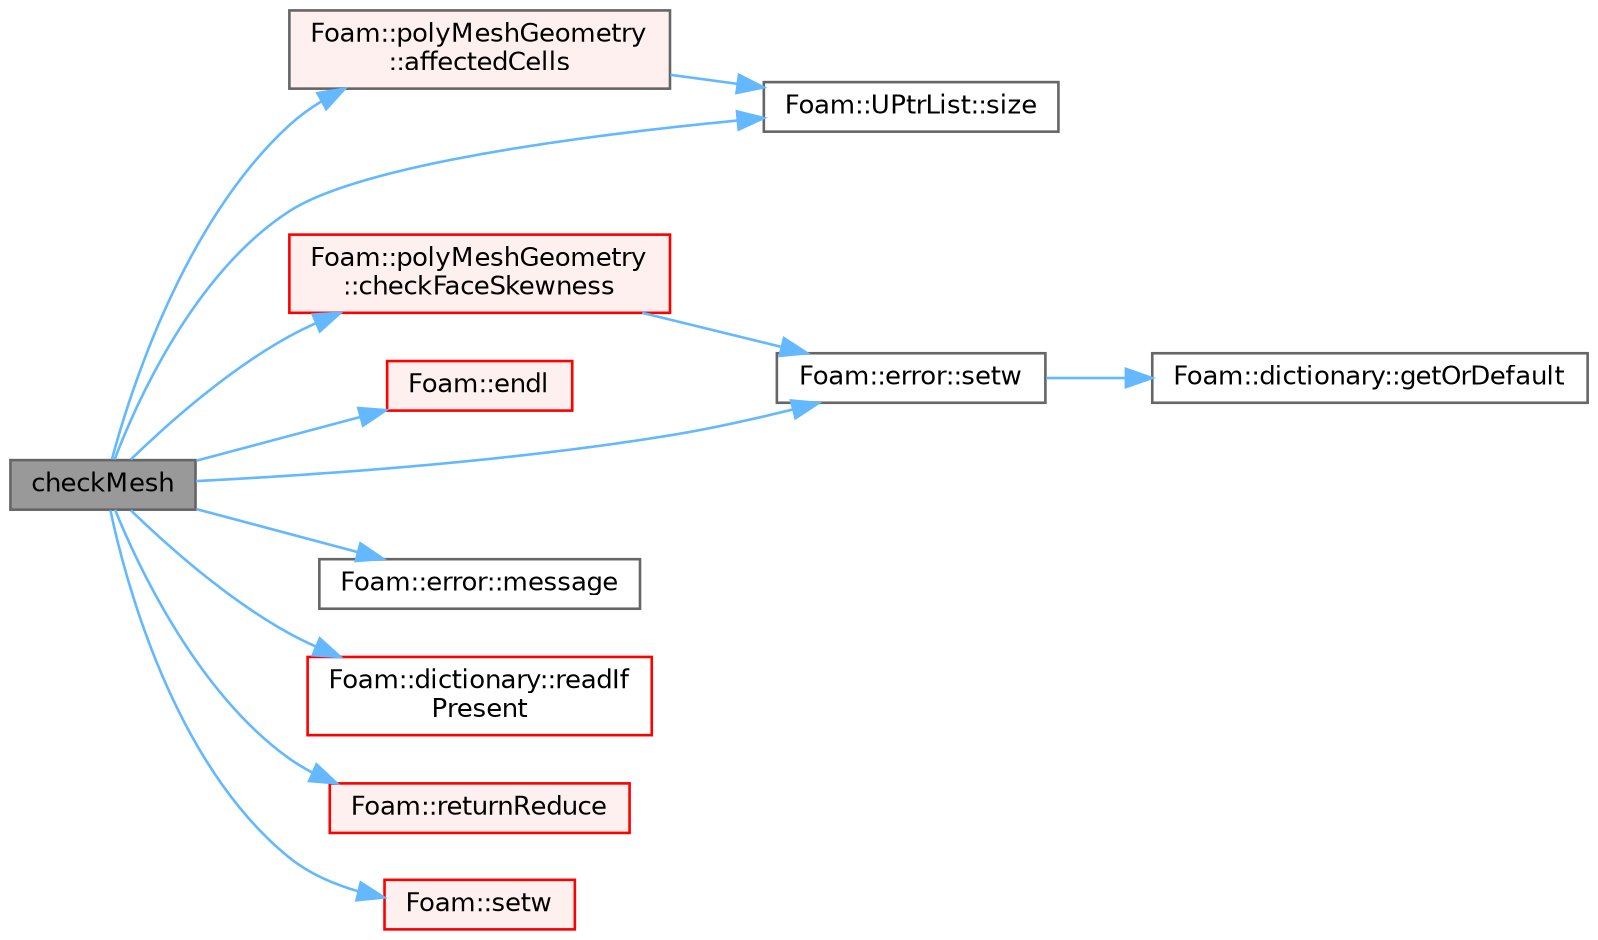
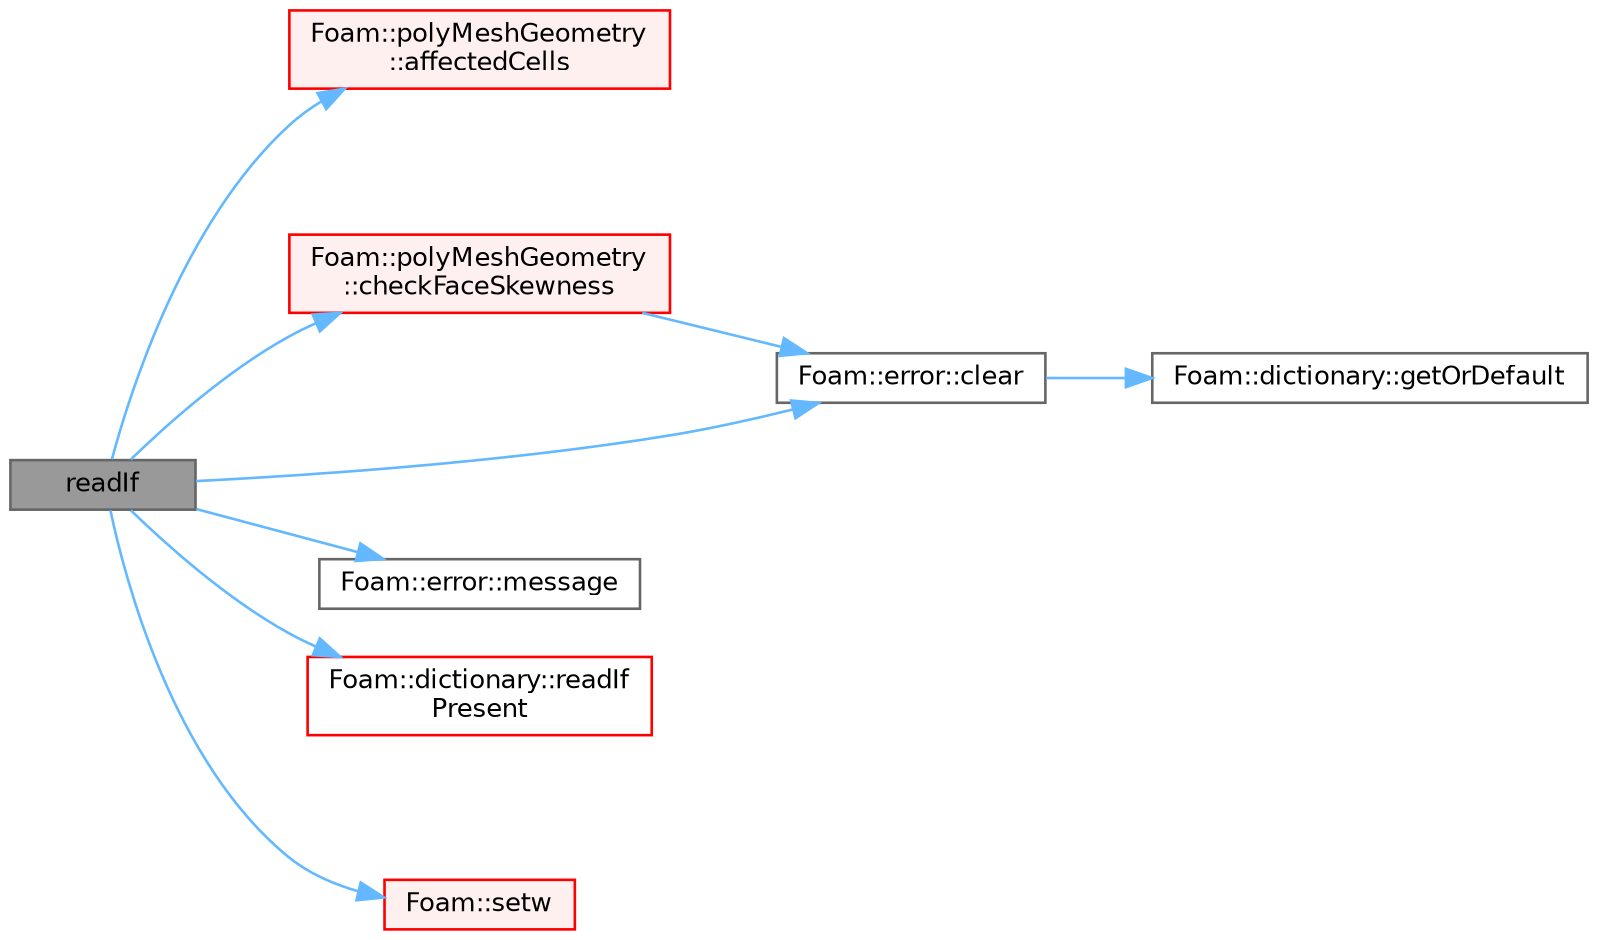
(480, 50) -> (480, 50)
(911, 107) -> none
(911, 378) -> (911, 378)
(480, 386) -> none
(103, 485) -> (103, 485)
(480, 808) -> none
